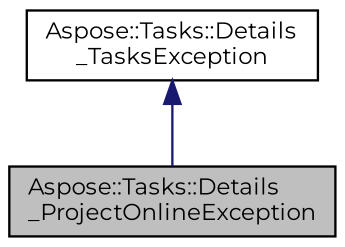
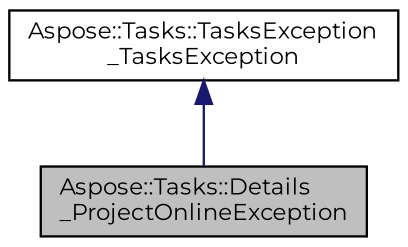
(172, 45) -> (204, 45)
